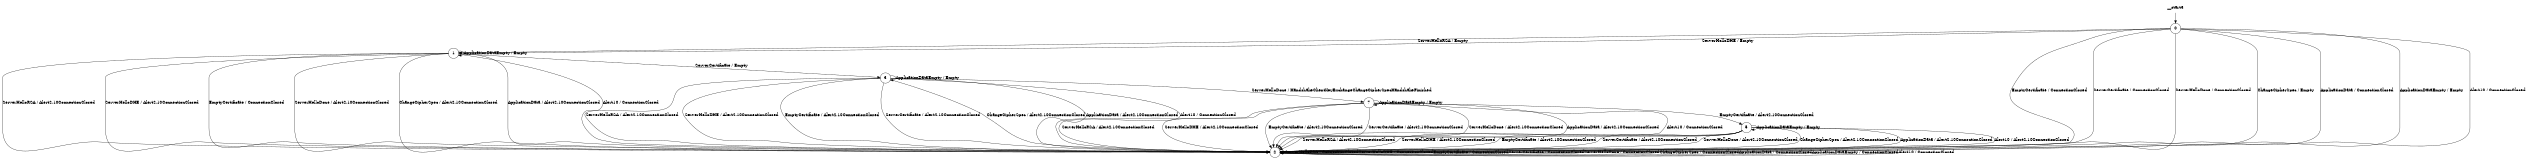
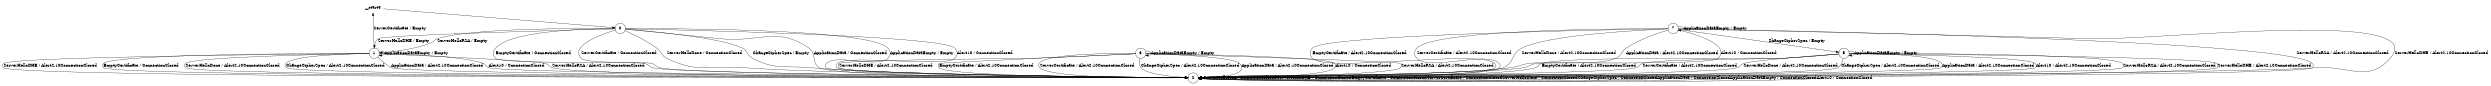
(668, 66) -> (374, 32)
(1126, 85) -> none
(1767, 115) -> (1797, 41)
